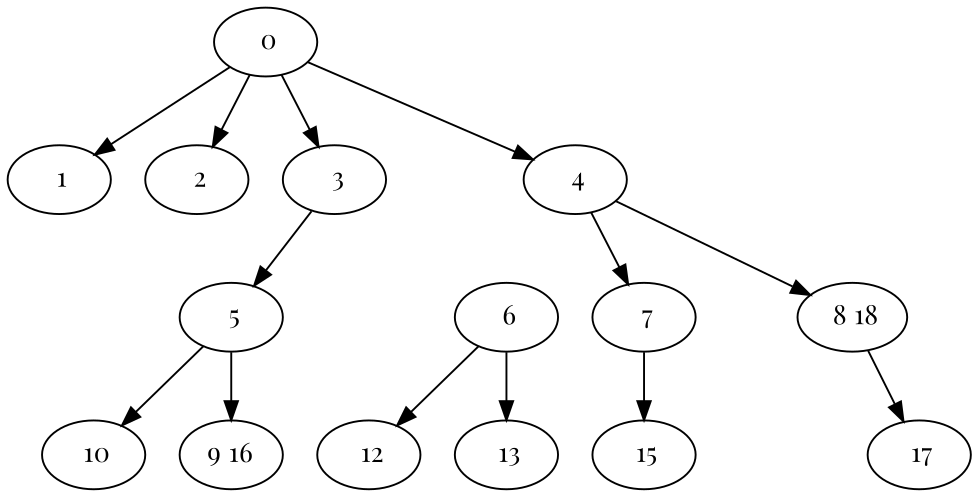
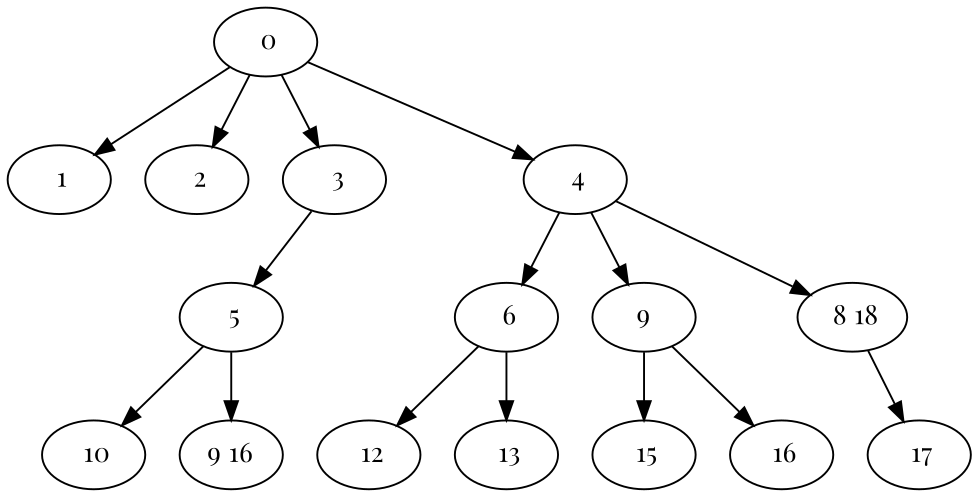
none -> (545, 240)
(644, 317) -> (644, 317)
none -> (782, 455)
